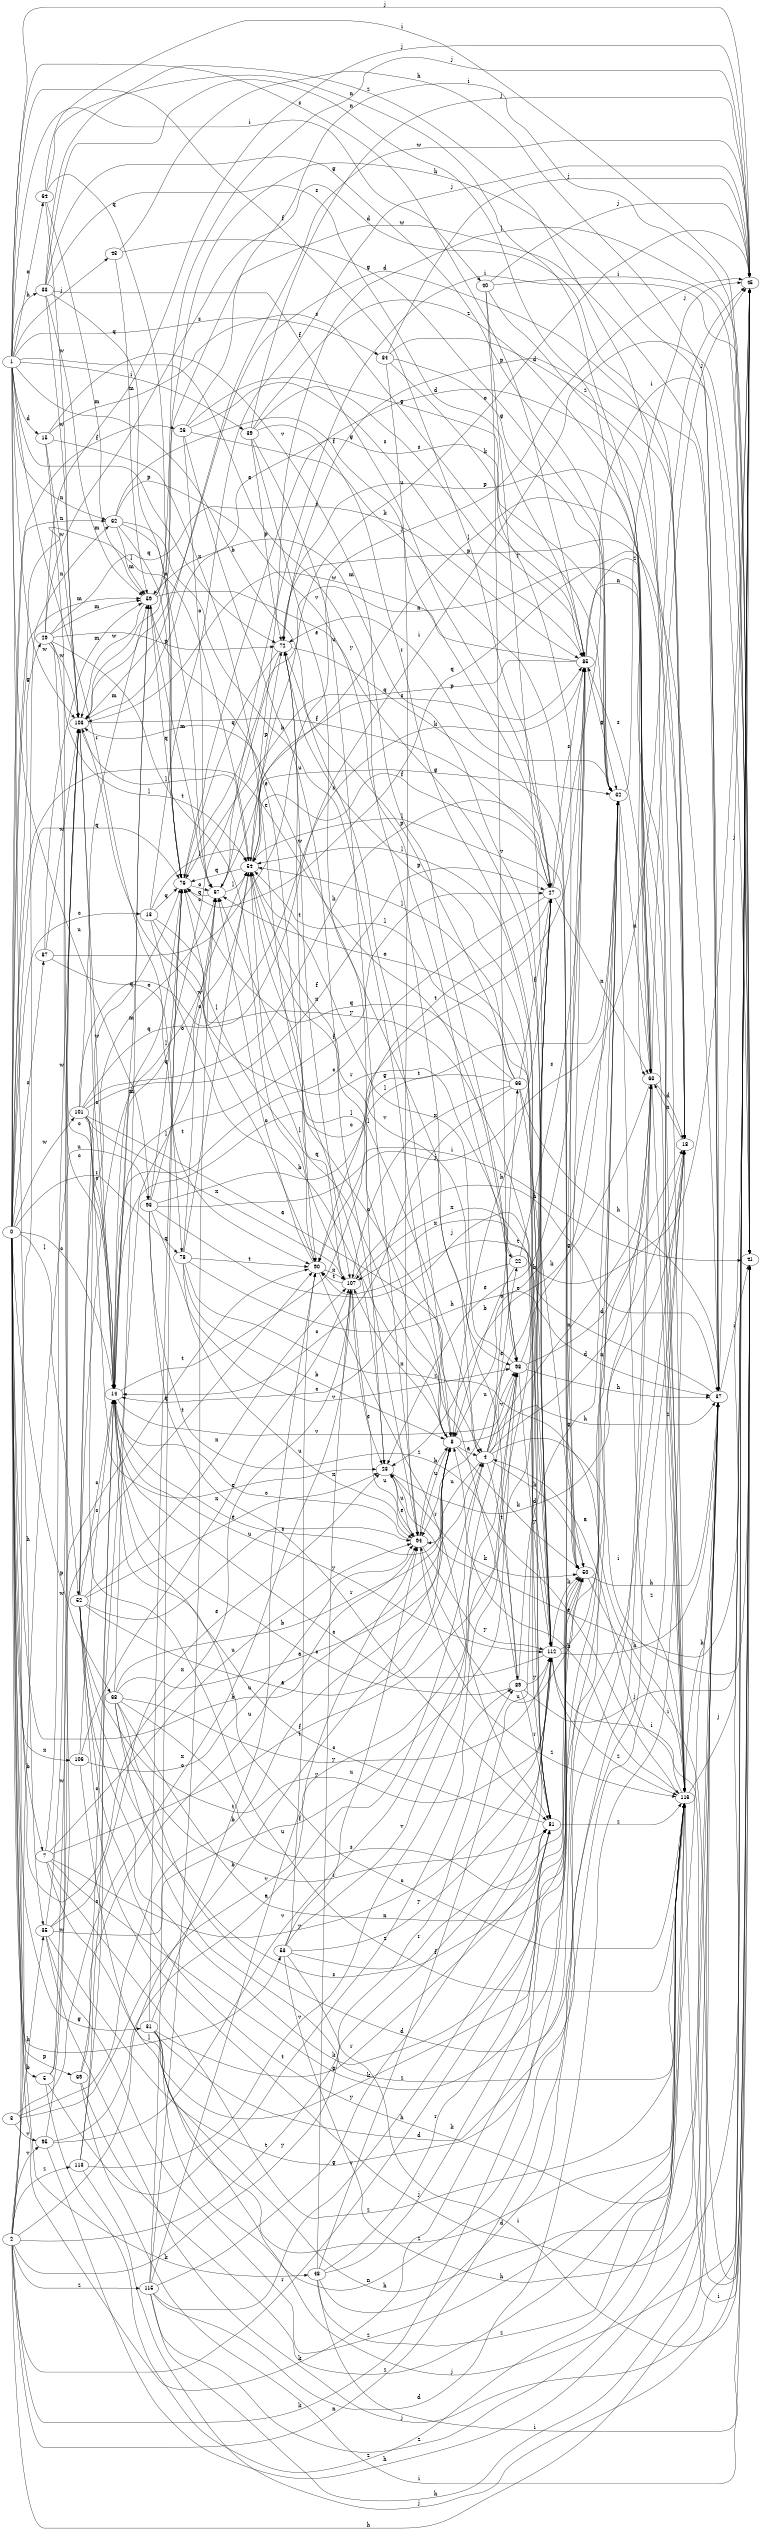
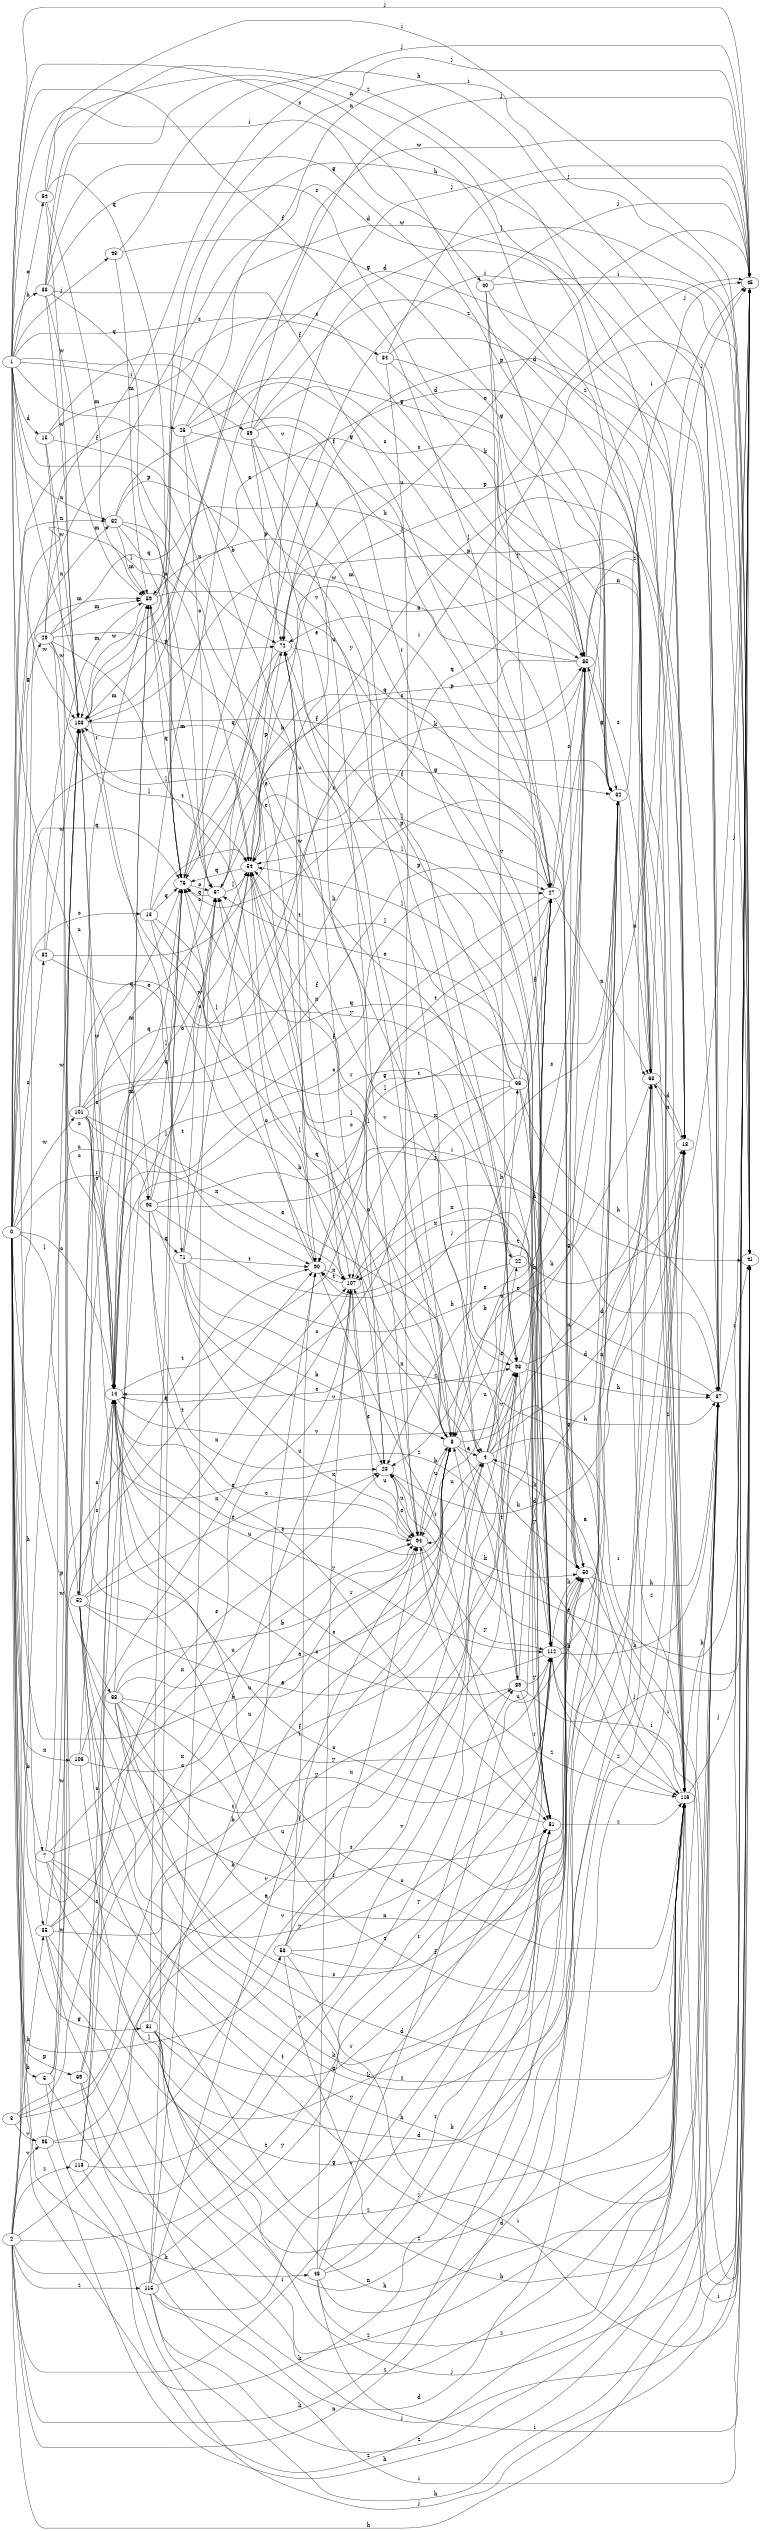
(45, 955) -> (45, 955)
(183, 1258) -> (183, 1258)
